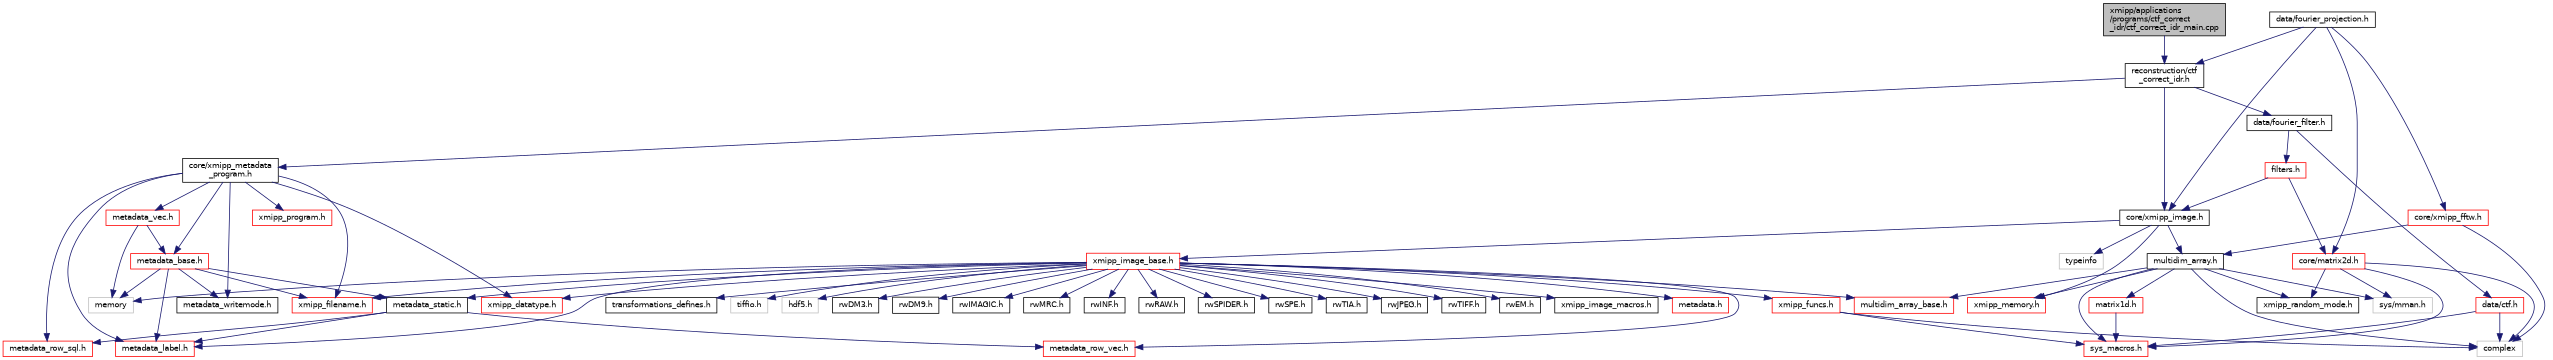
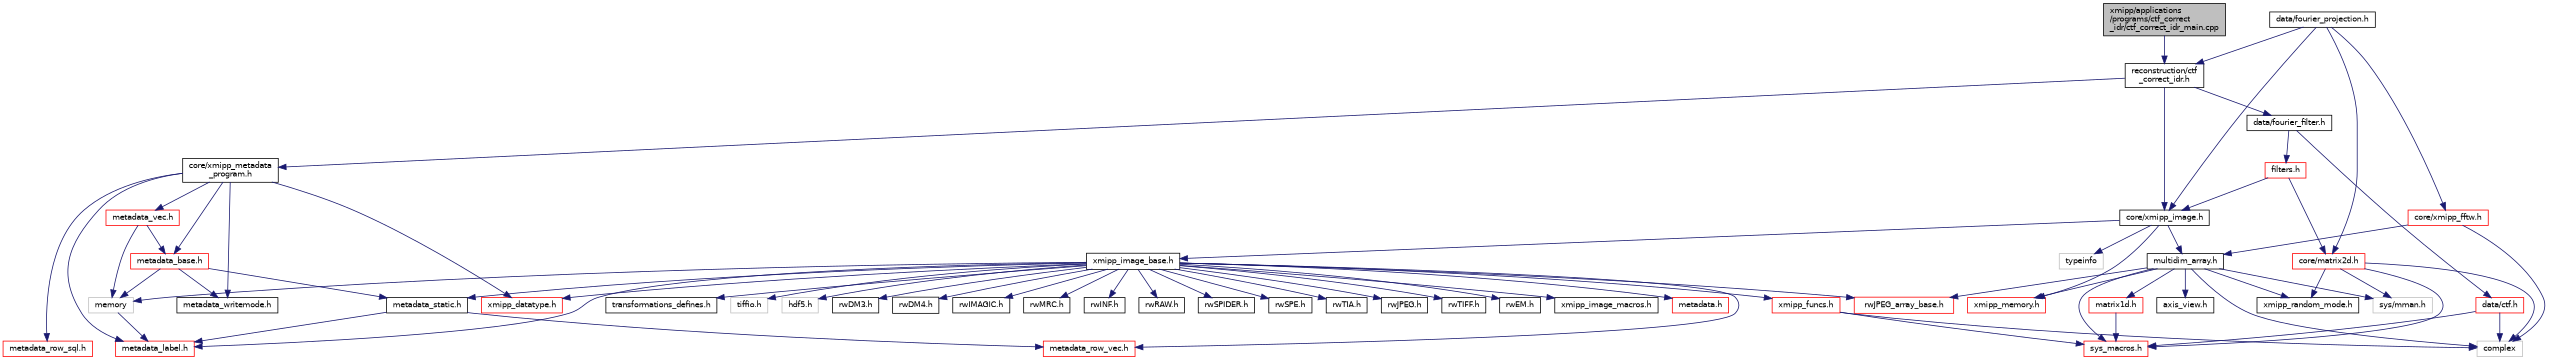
(292, 218) -> none
(1133, 261) -> (1133, 261)
(163, 303) -> (130, 324)
(332, 305) -> none
(916, 305) -> (916, 305)
(1904, 305) -> (1904, 305)
none -> (2185, 305)
(244, 328) -> none
